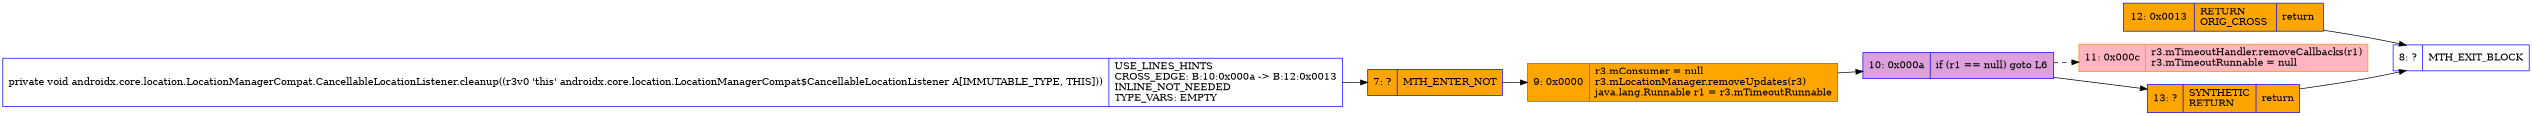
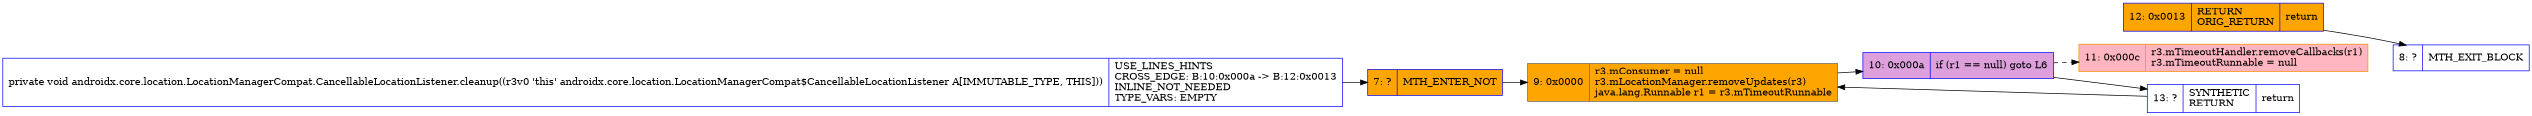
(2234, 22) -> (2236, 22)
(2350, 81) -> (1996, 92)
(2223, 99) -> (2223, 99)
